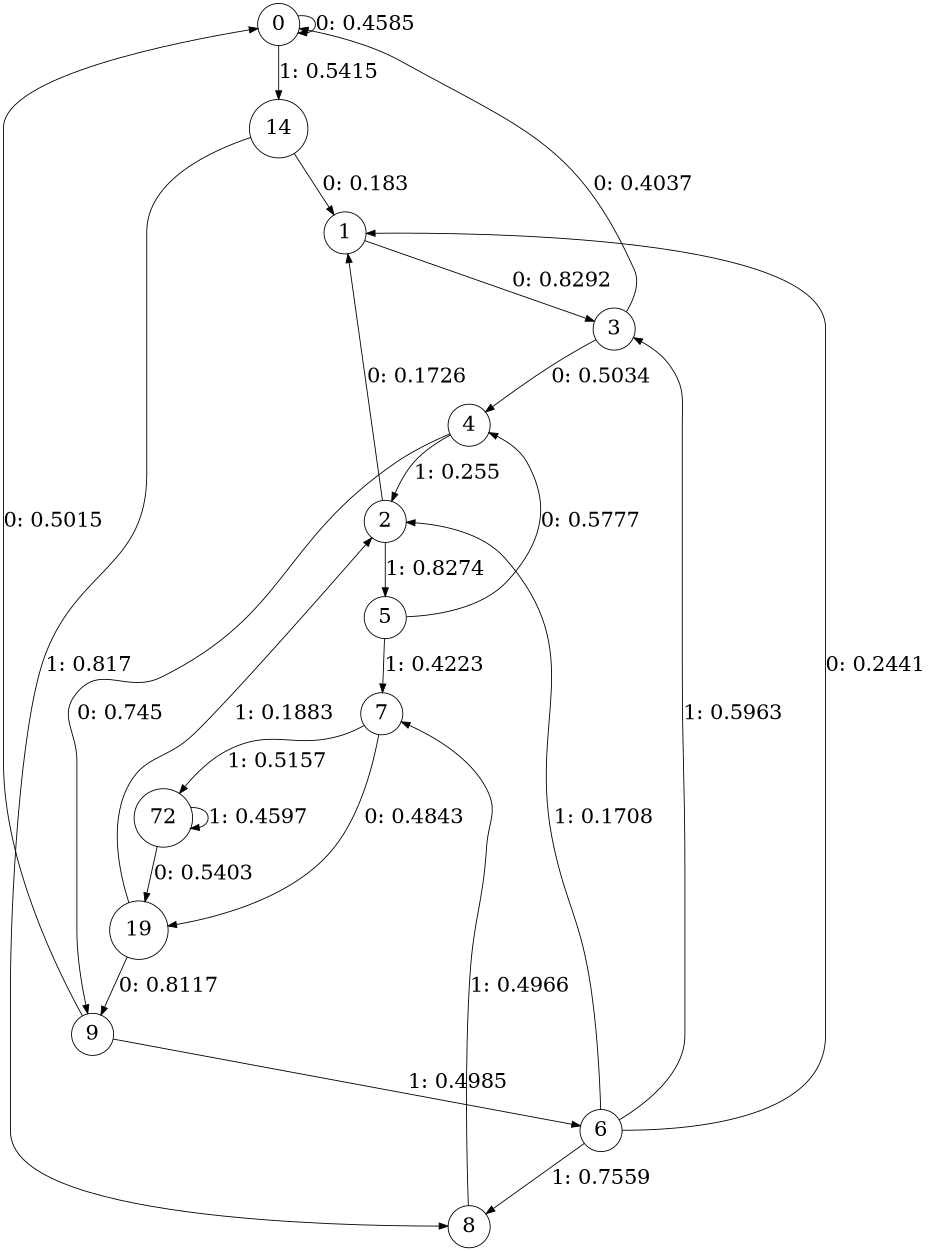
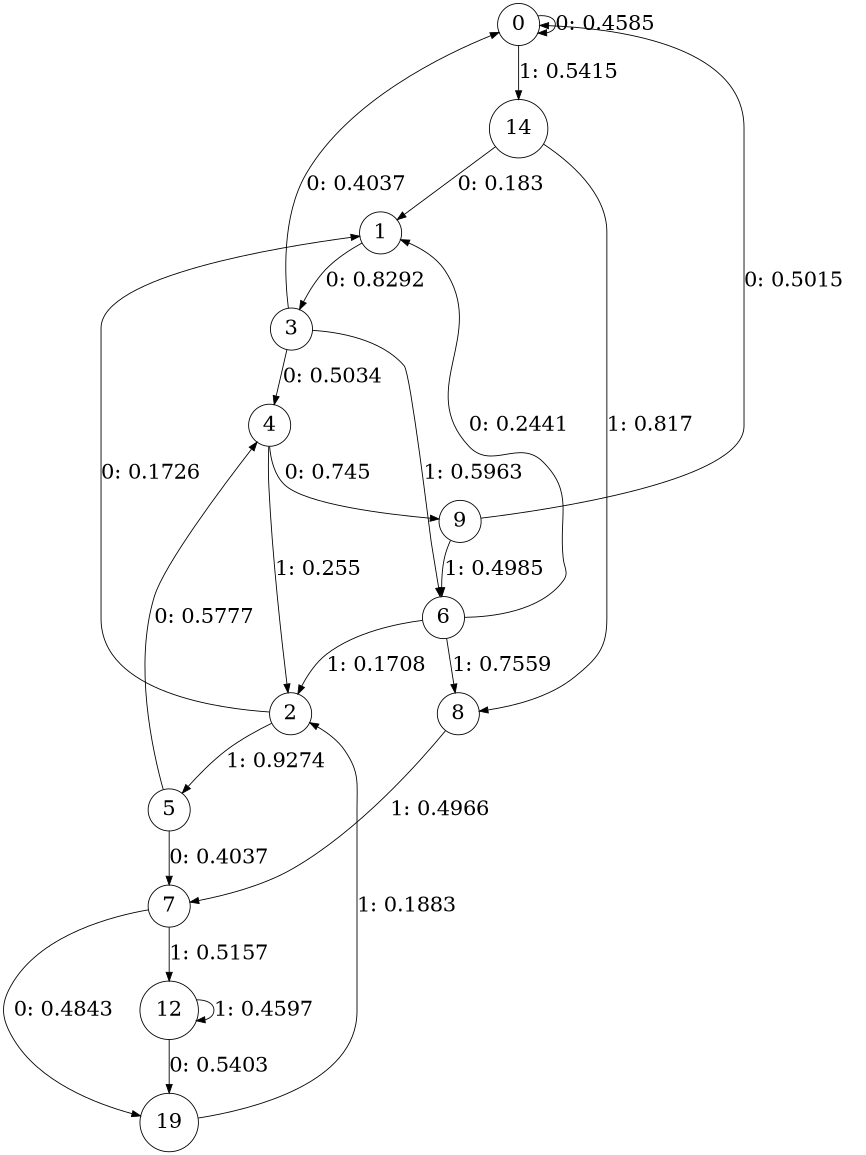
(445, 569) -> (285, 762)
(444, 666) -> (229, 858)
(683, 736) -> (416, 427)
(163, 818) -> (169, 1010)
(116, 982) -> none
